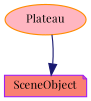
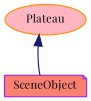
(53, 49) -> (38, 61)
